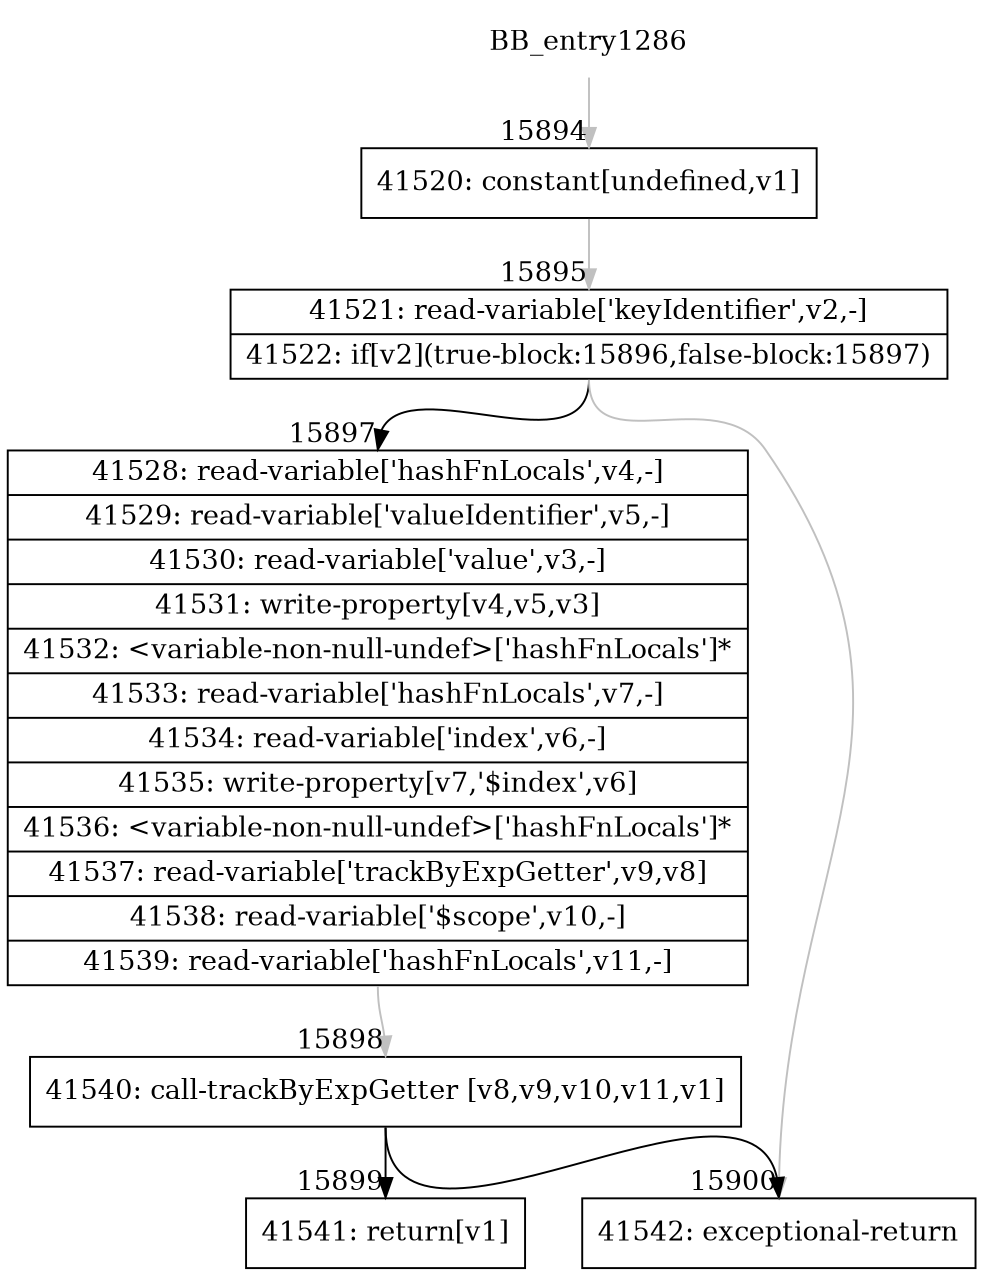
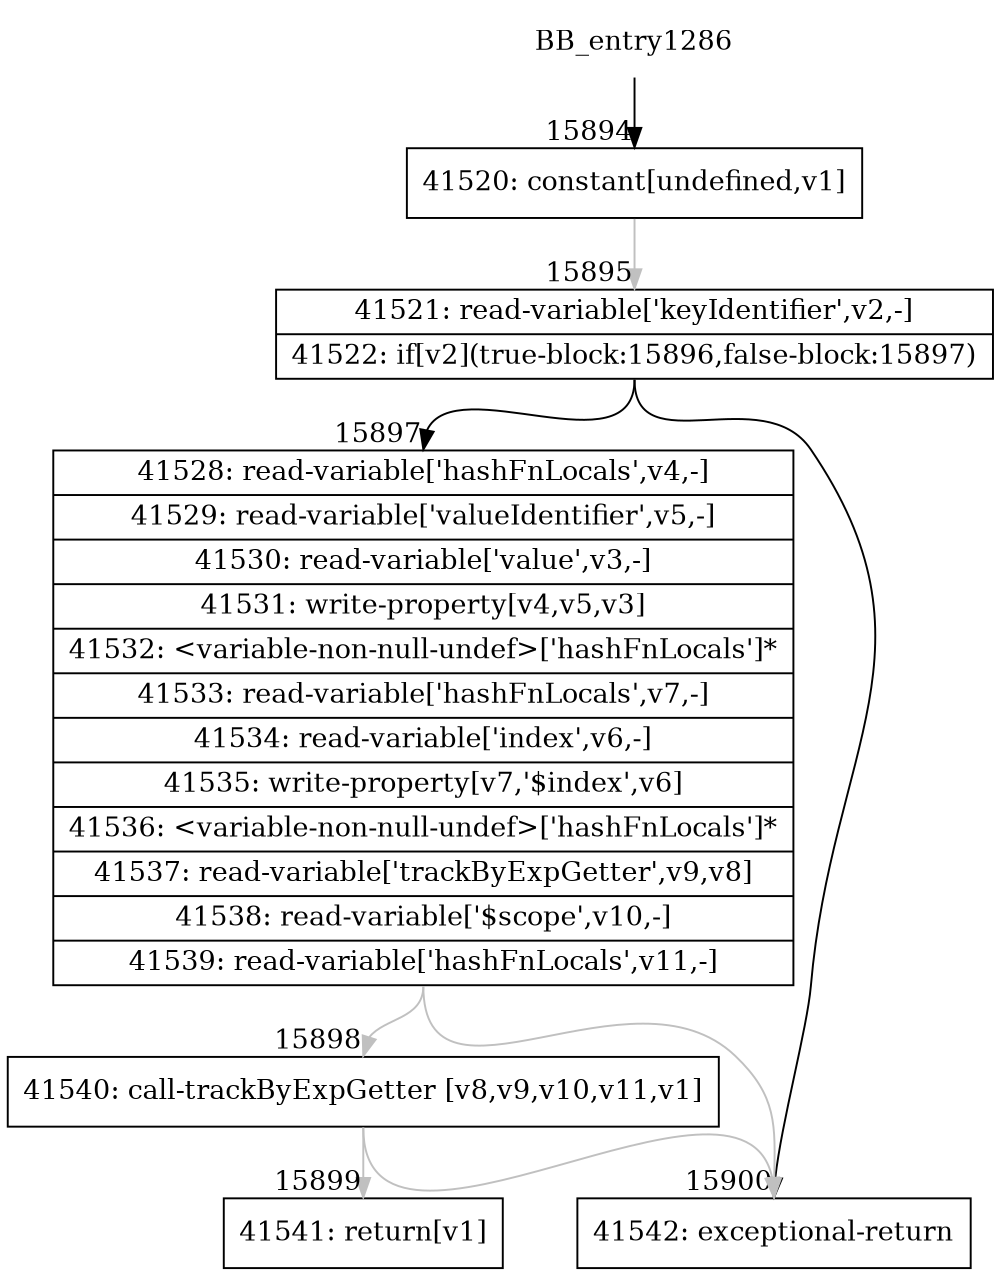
(589, 103) -> (635, 103)
(852, 703) -> (868, 707)
none -> (630, 1025)
(386, 1164) -> (363, 1164)
(573, 1165) -> (559, 1165)
